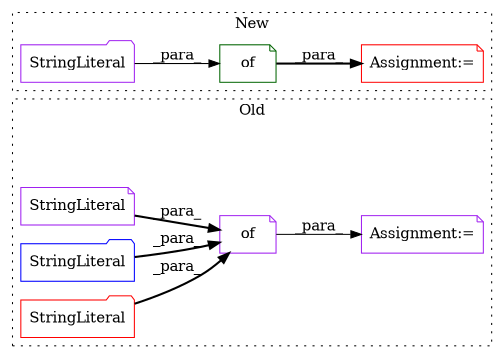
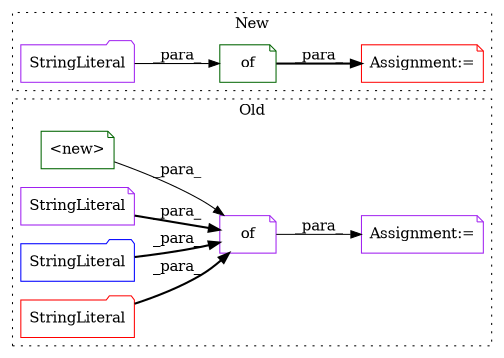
none -> (78, 150)
